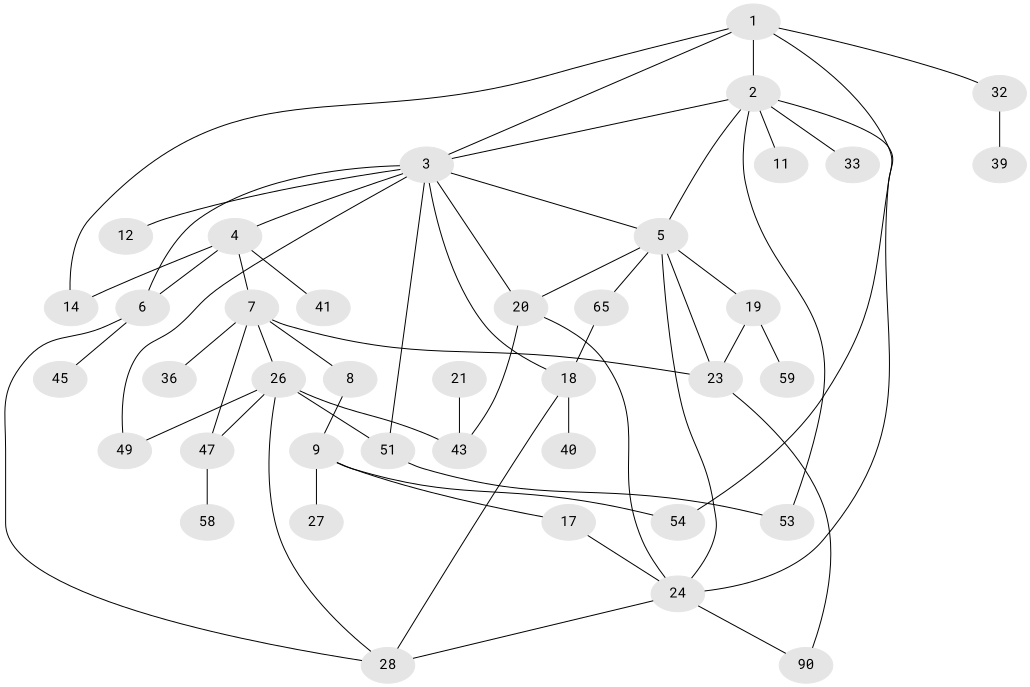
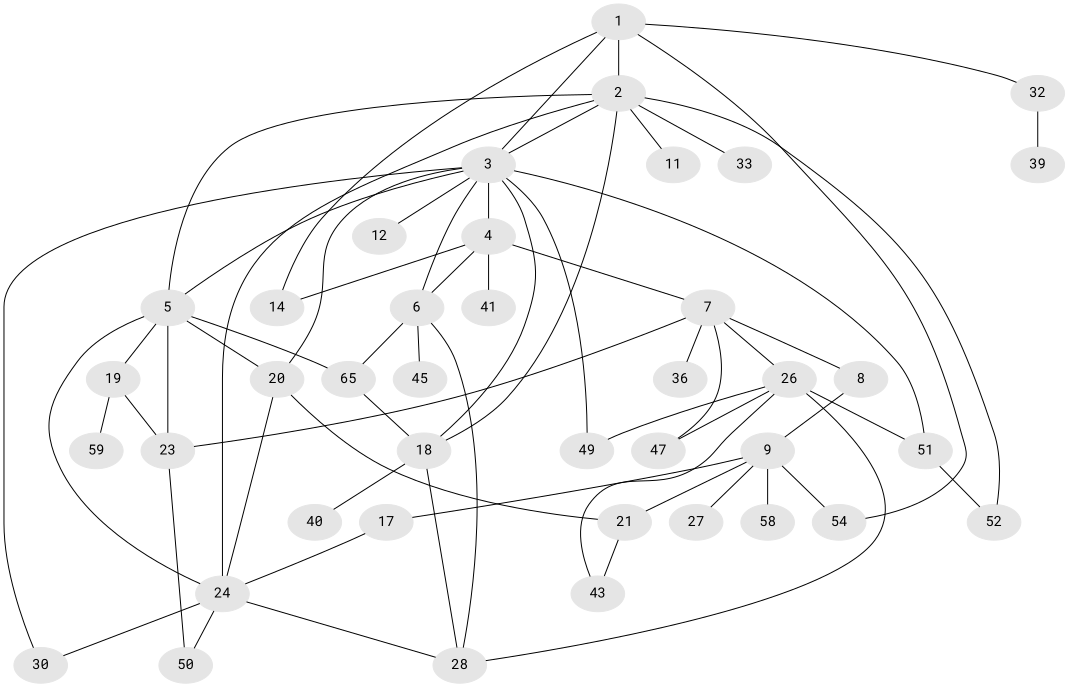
none -> (564, 306)
none -> (383, 344)
(501, 383) -> (440, 489)
(207, 487) -> (768, 487)
none -> (696, 487)
(787, 522) -> (994, 522)
none -> (41, 665)
(806, 665) -> (186, 665)
